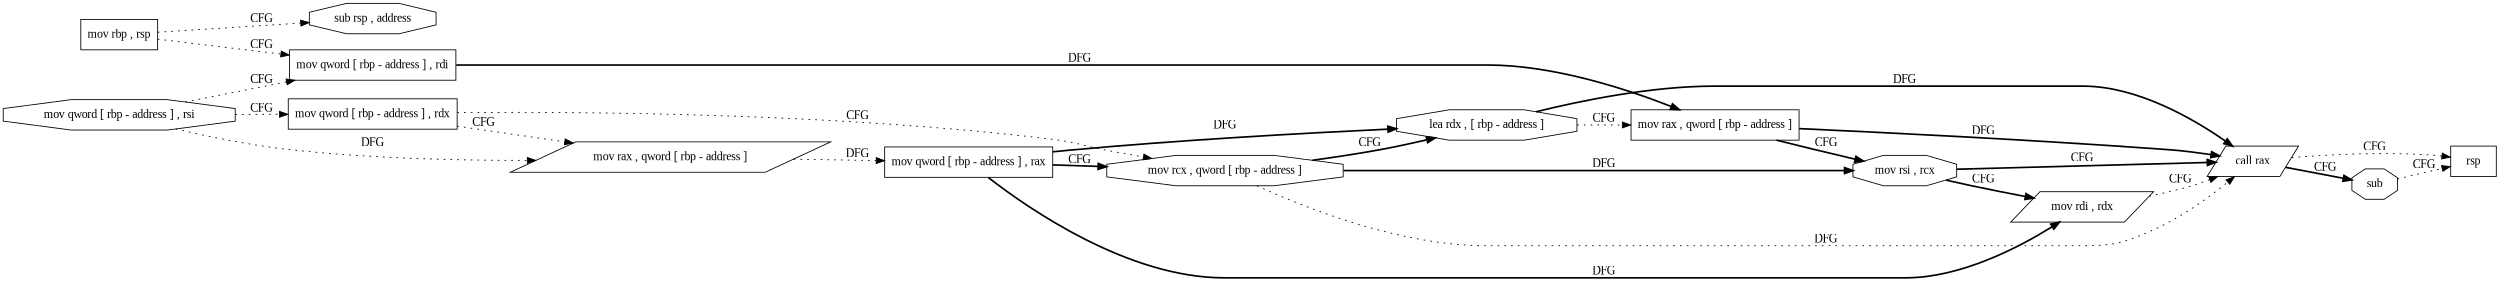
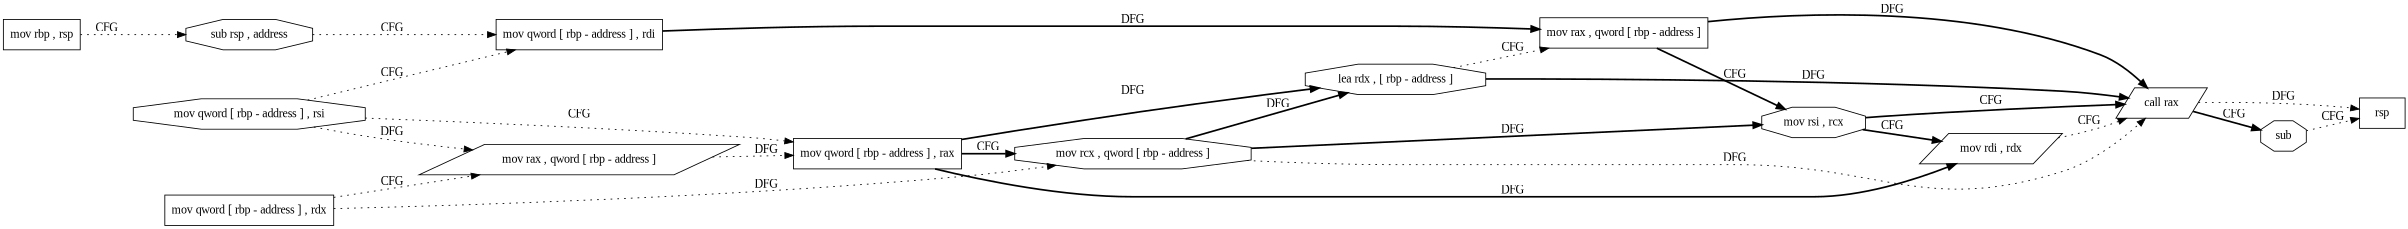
(219, 47) -> (400, 35)
(257, 114) -> (575, 127)
(858, 116) -> (766, 185)
(1370, 143) -> (1278, 104)
(2375, 147) -> (2283, 97)
